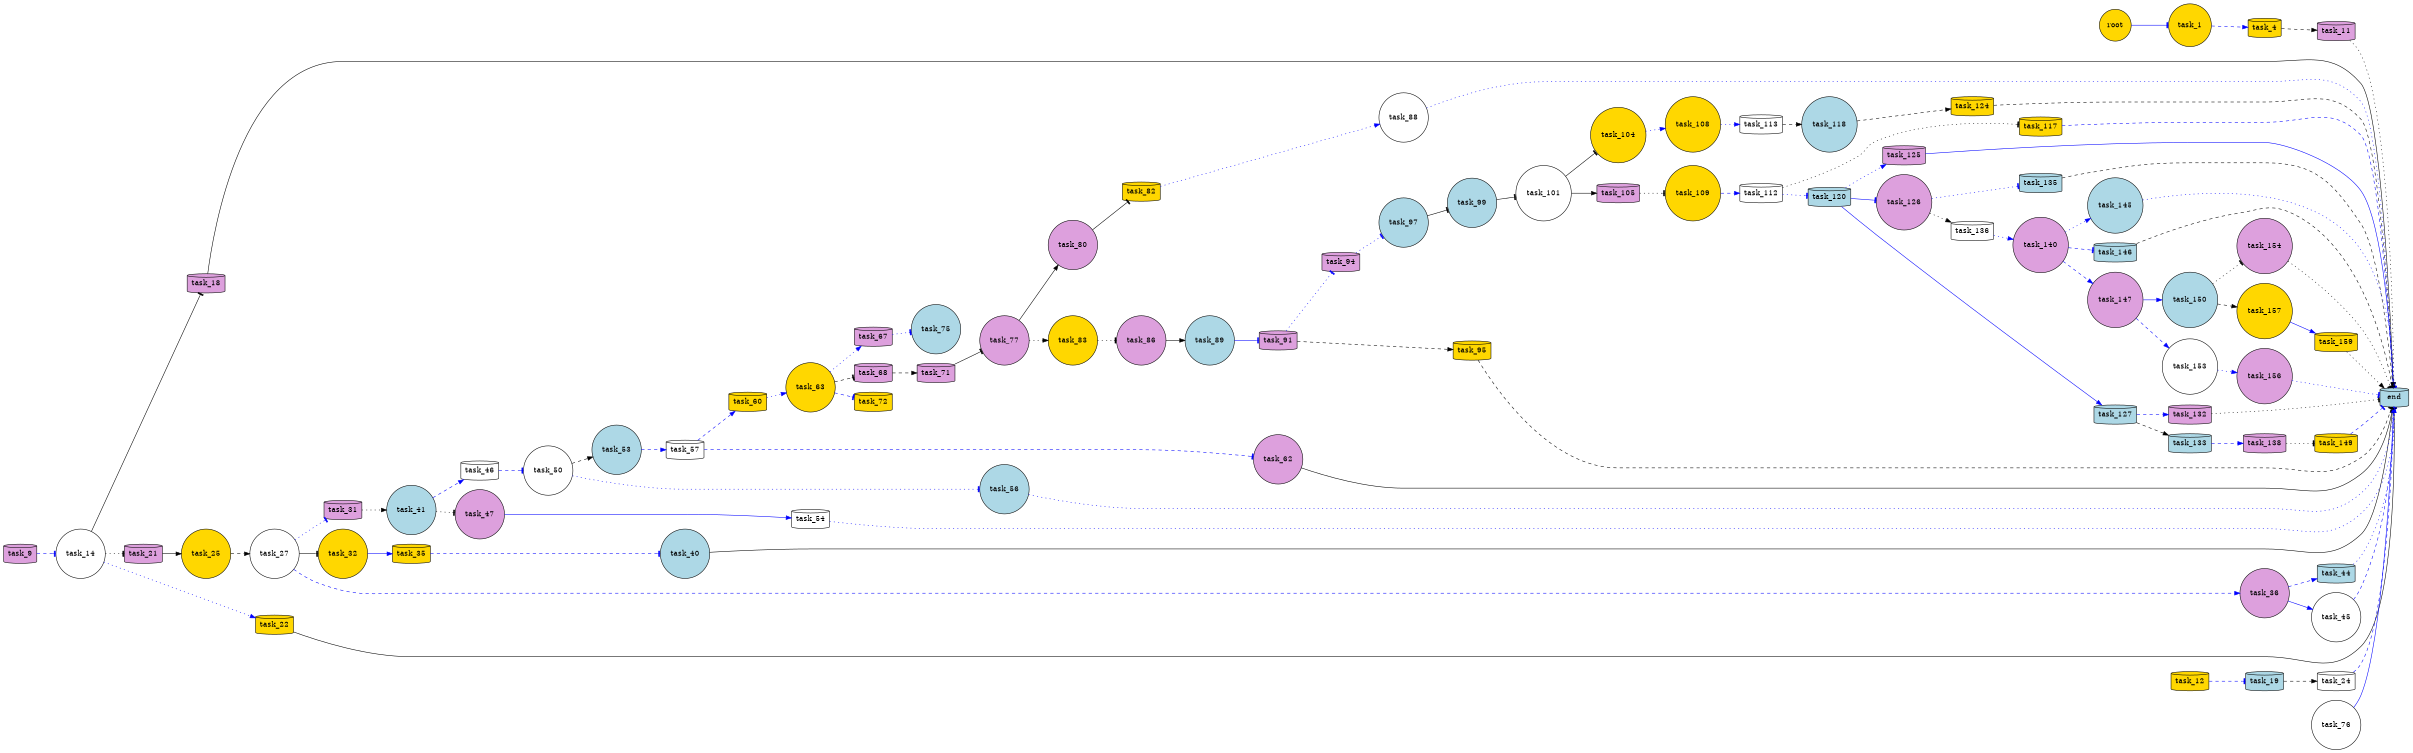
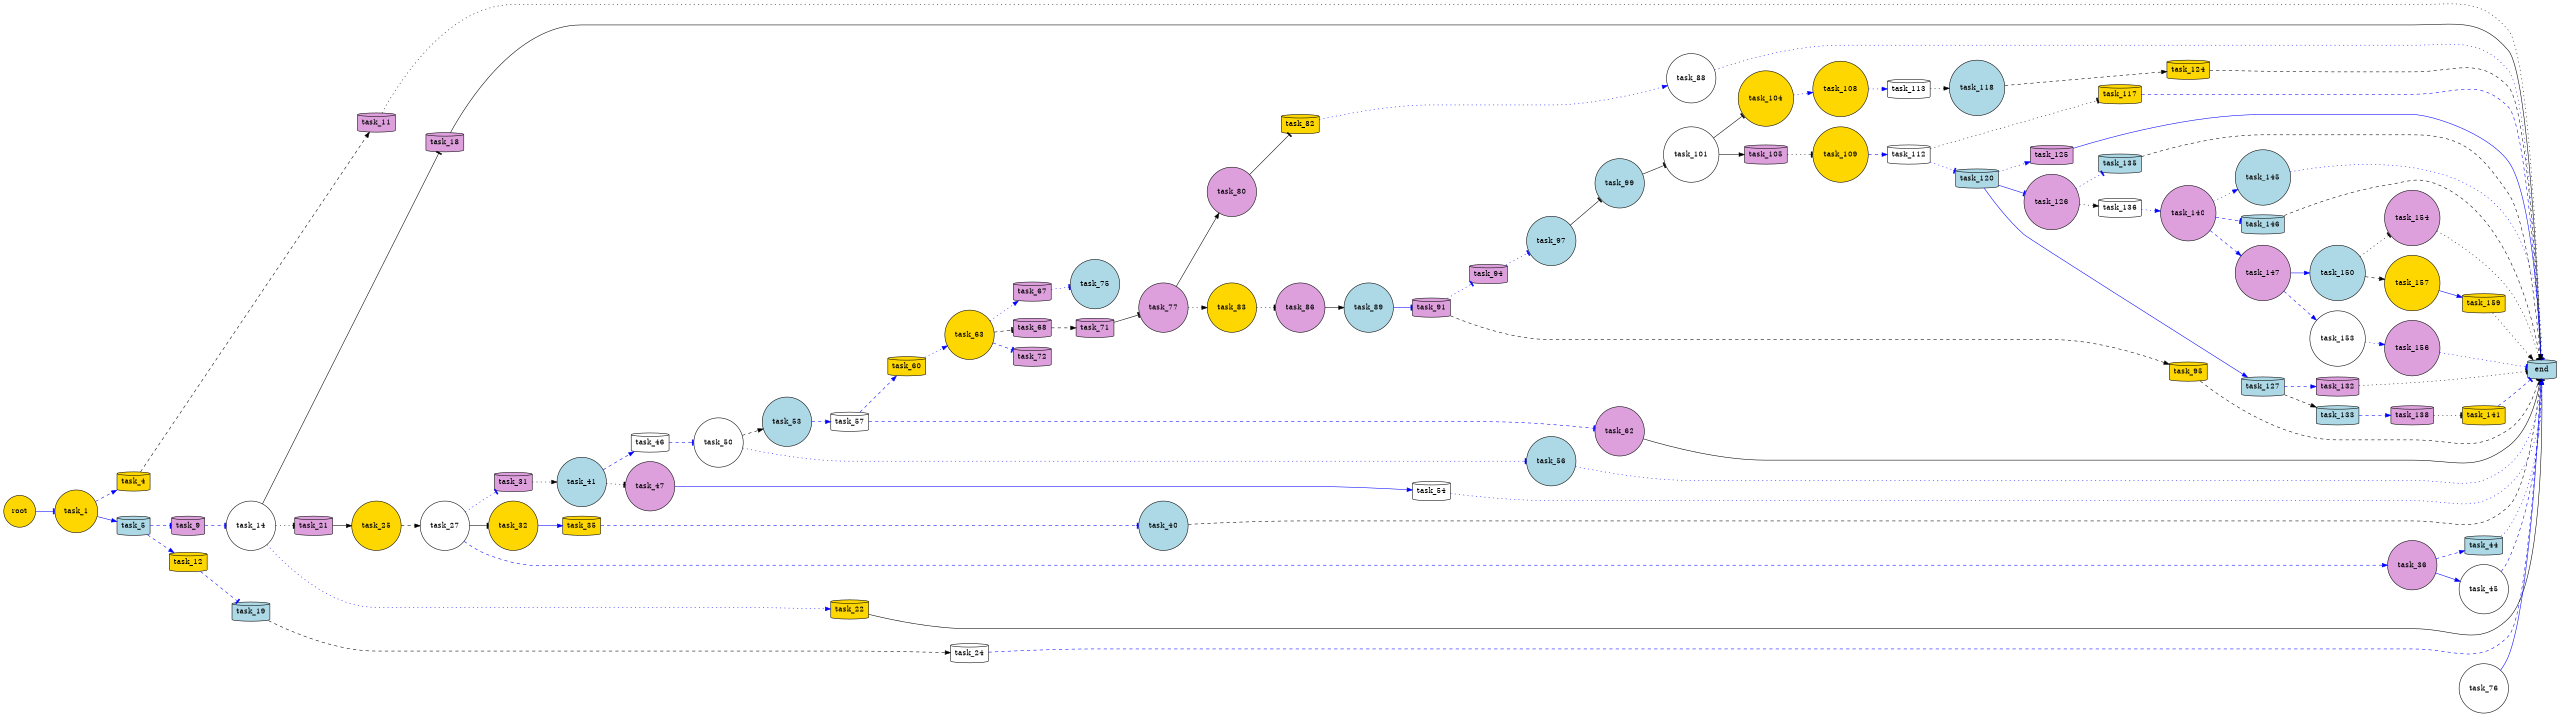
(1789, 124) -> (1937, 88)
(873, 402) -> (1032, 357)
(2336, 443) -> (2484, 415)
none -> (134, 526)
(1603, 549) -> (1916, 521)
